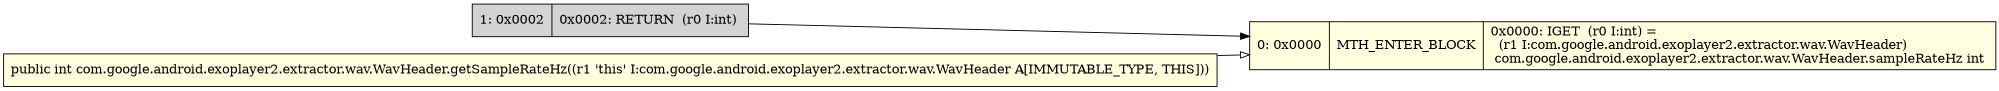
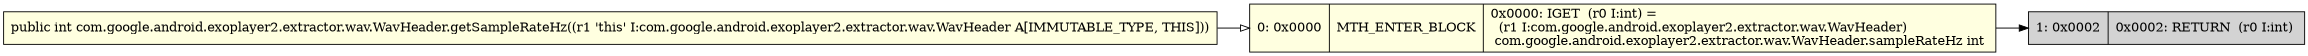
(994, 30) -> (2008, 28)
